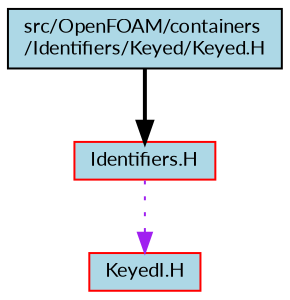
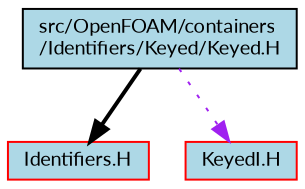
(145, 206) -> (198, 97)
